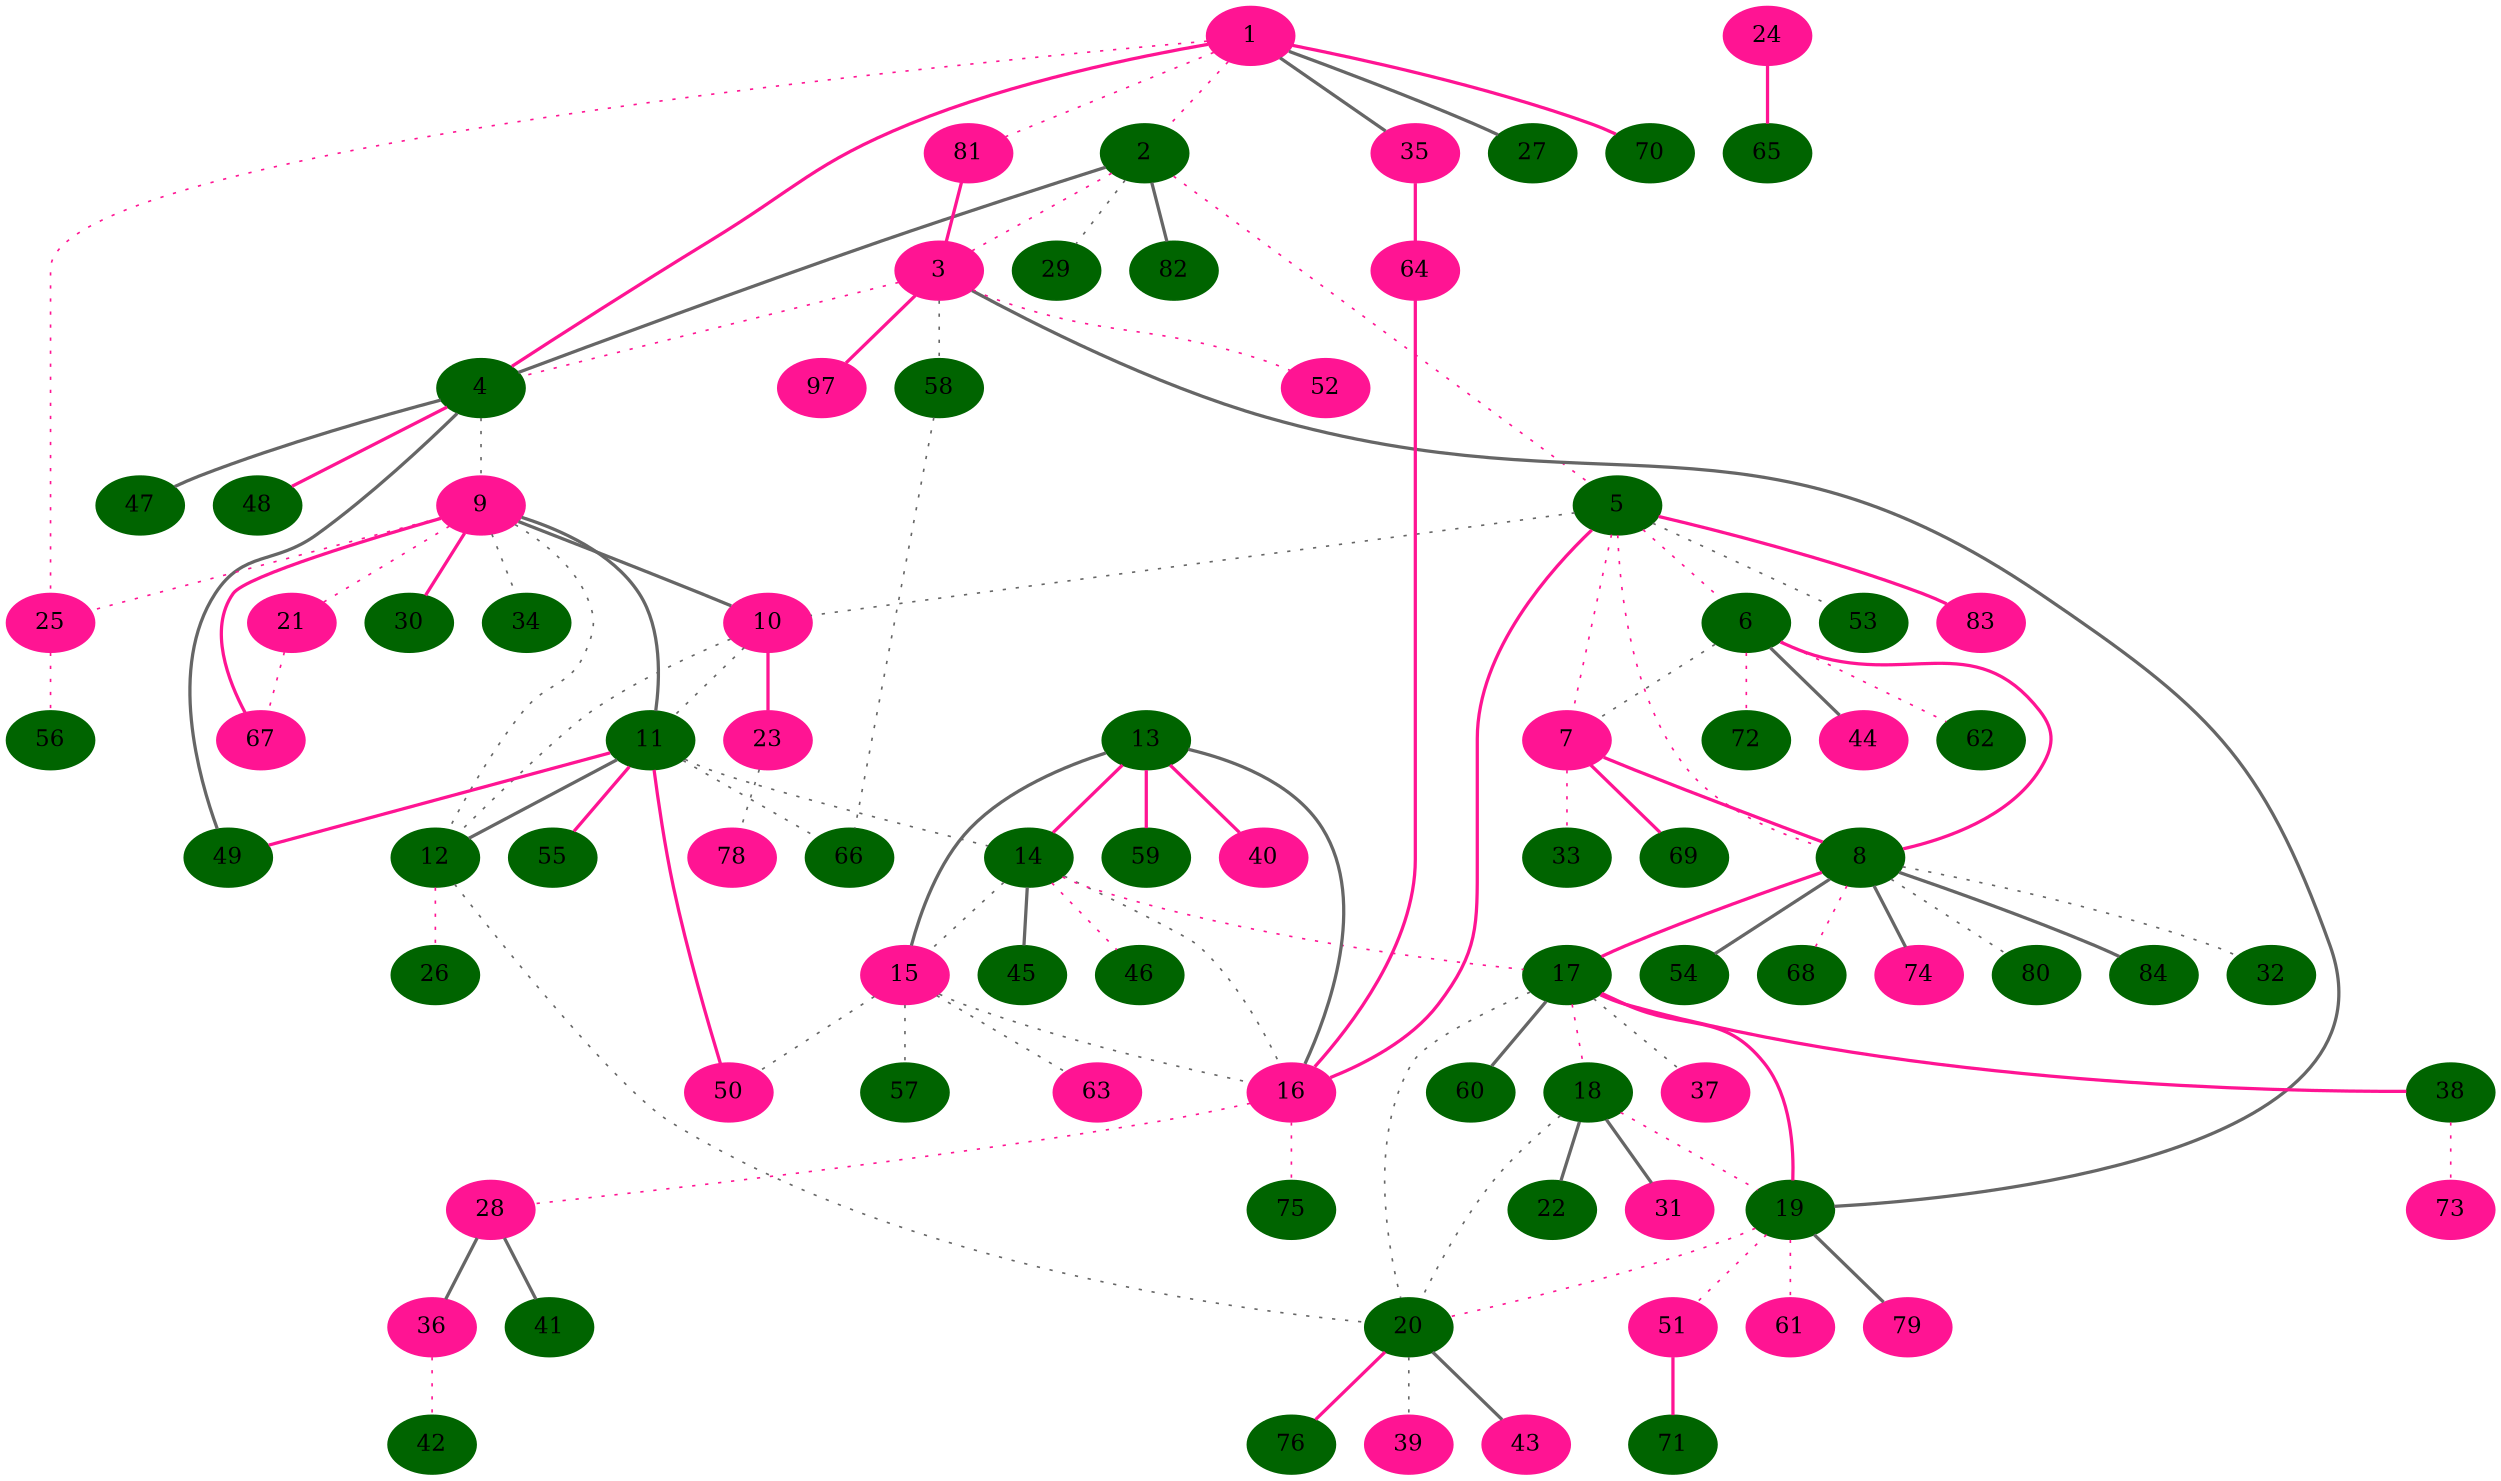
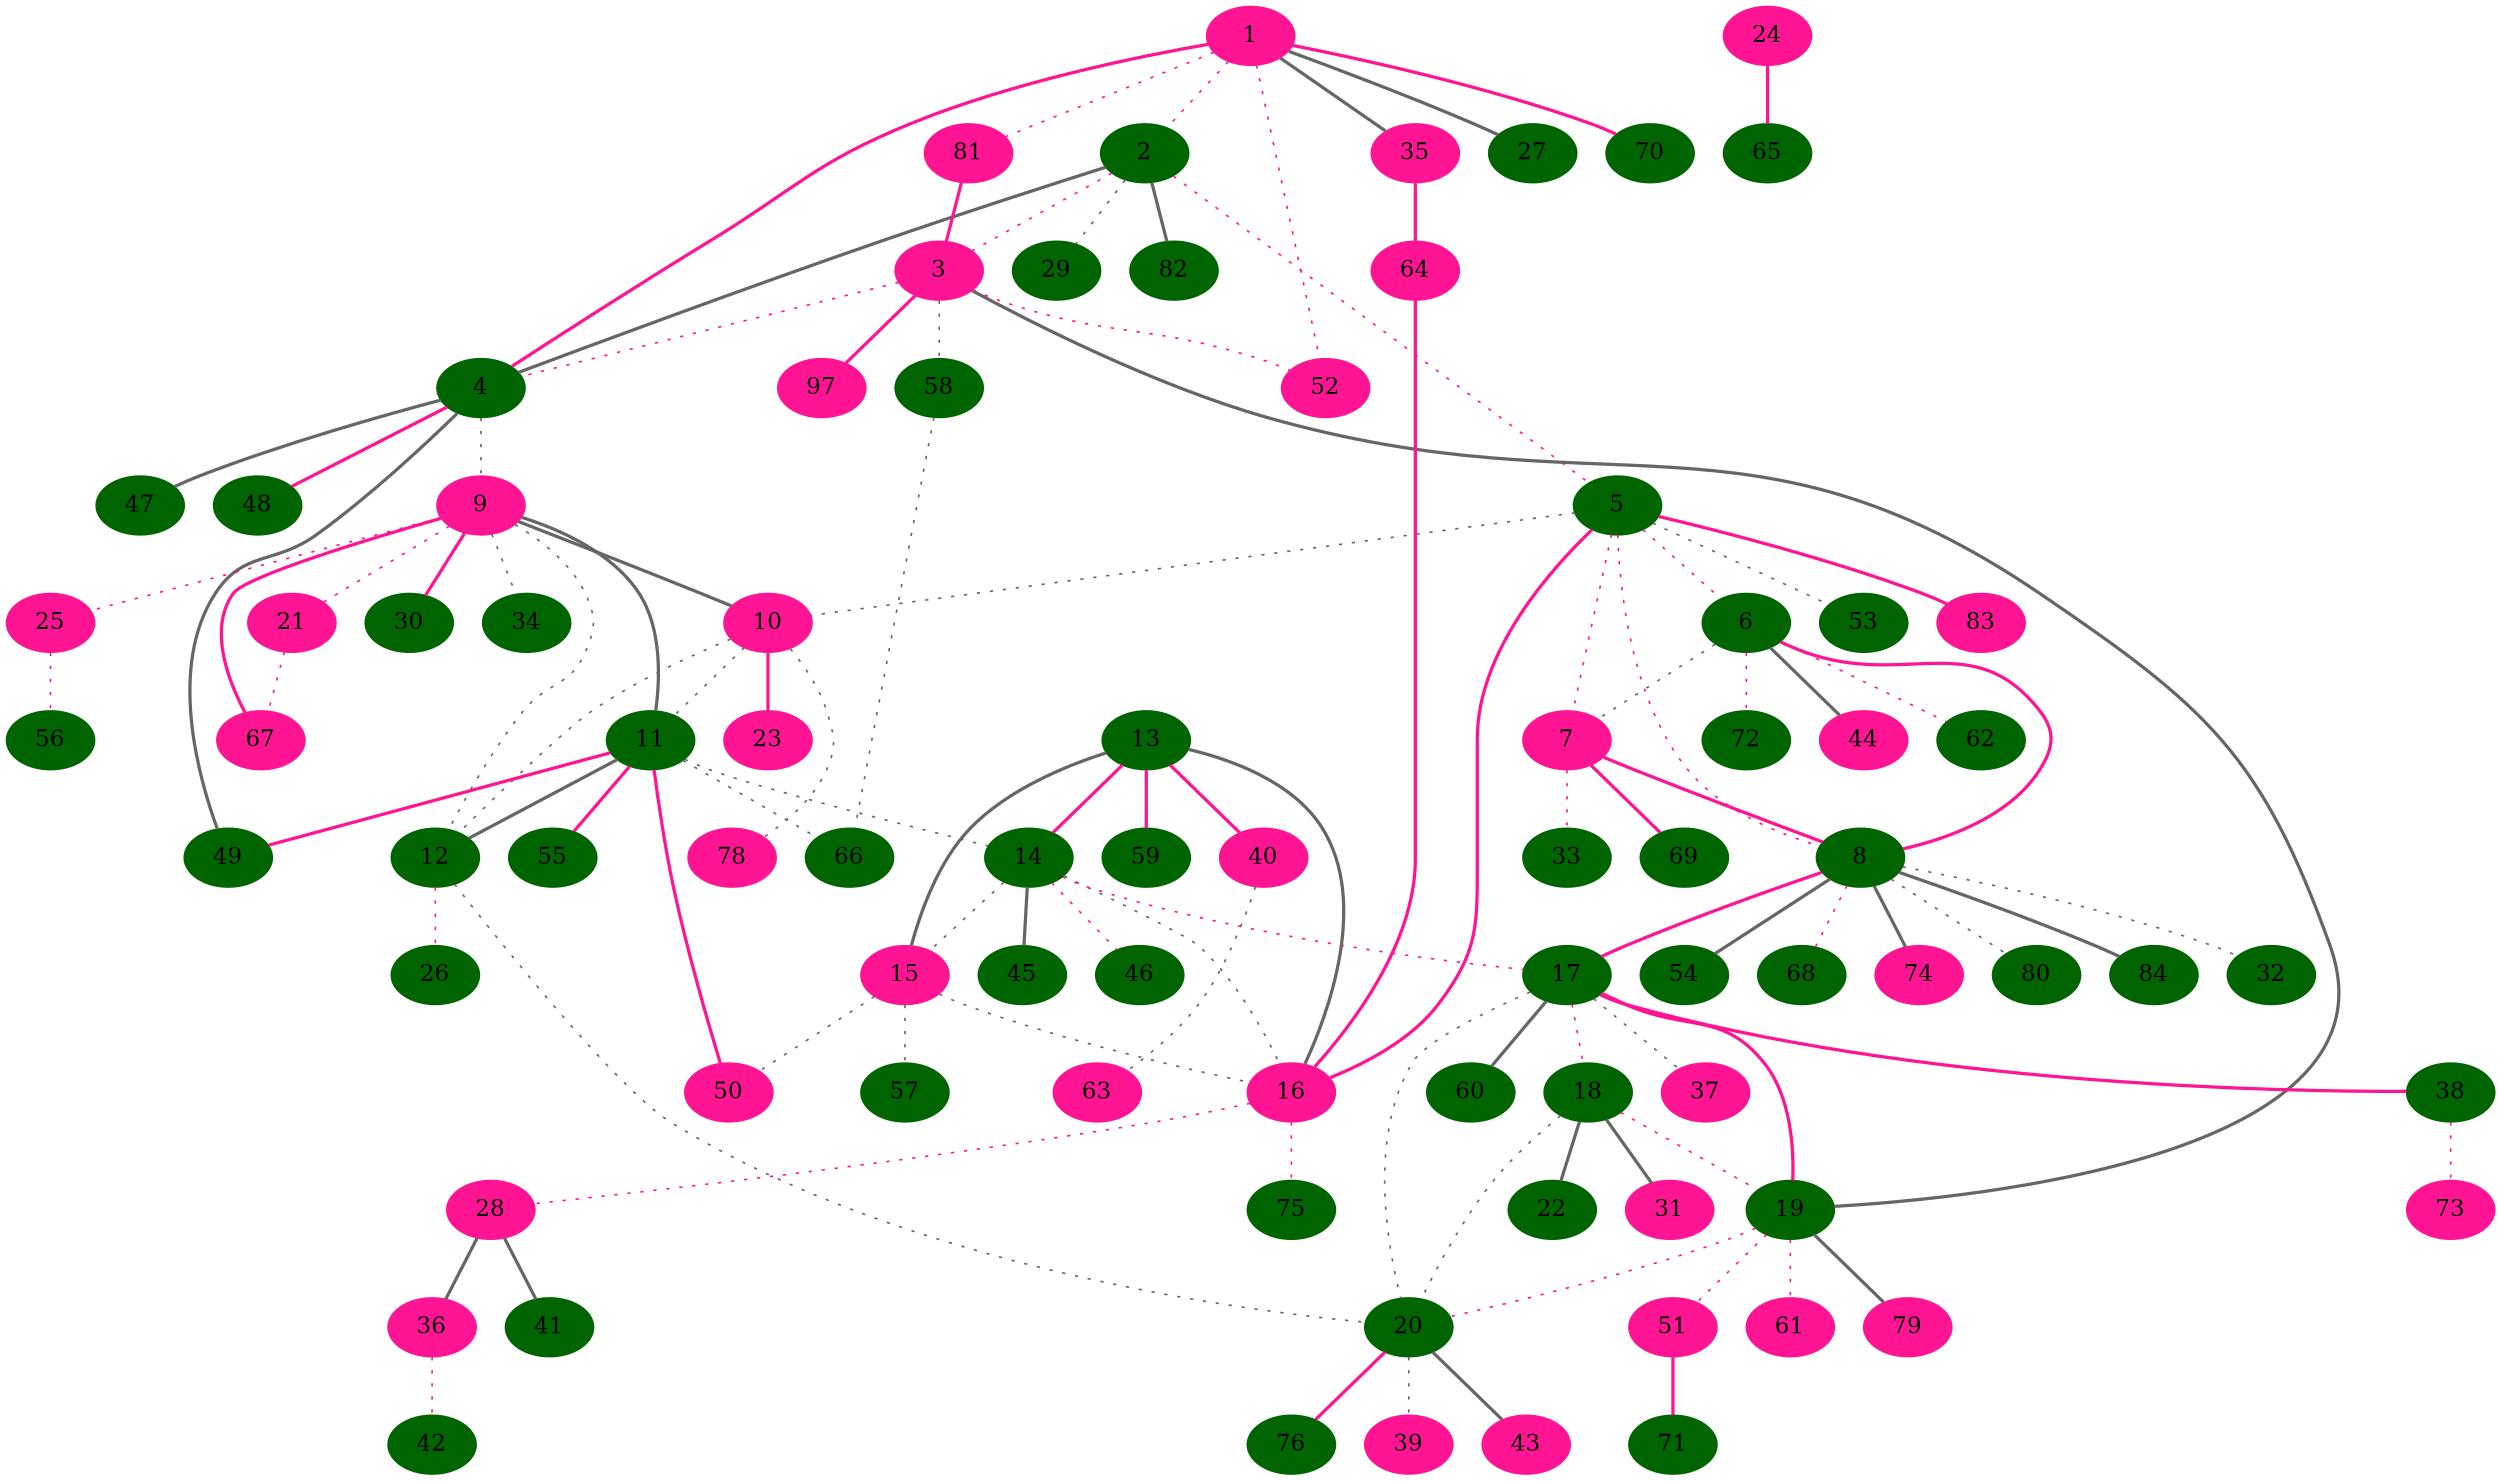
(454, 133) -> (1288, 212)
(747, 809) -> (833, 751)
(1001, 1034) -> (1208, 991)
